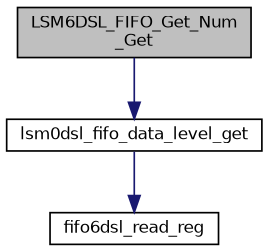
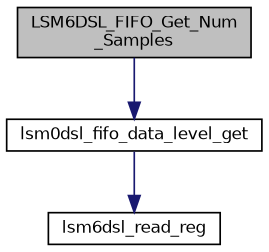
(134, 33) -> (134, 33)
(134, 229) -> (134, 229)
